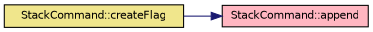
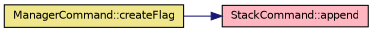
(94, 16) -> (94, 16)
